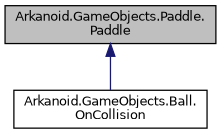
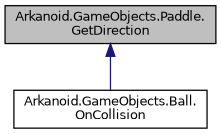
(110, 25) -> (110, 25)
